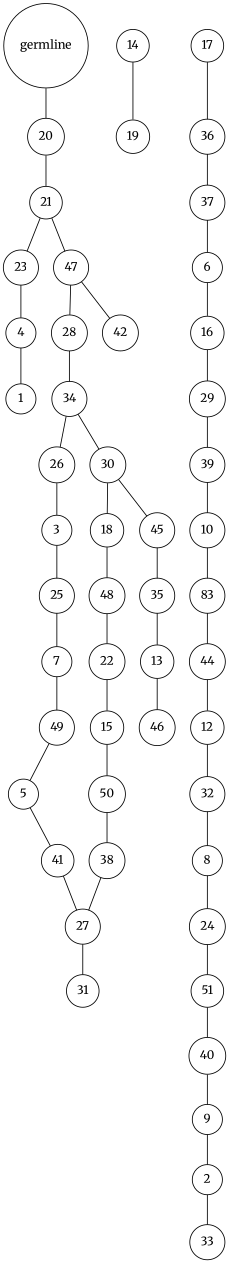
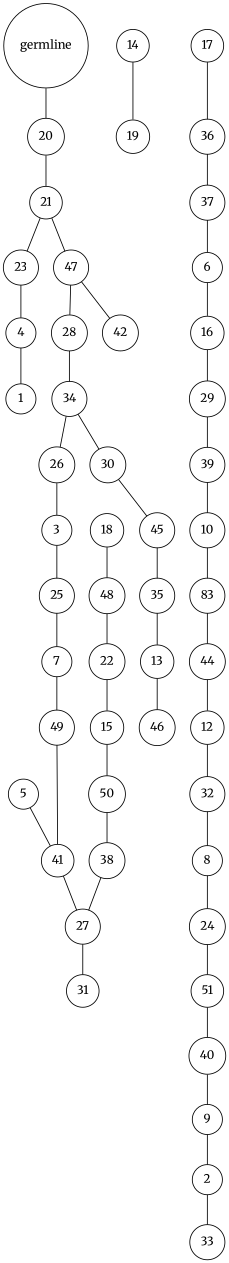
(107, 498) -> none
(40, 762) -> (57, 795)
